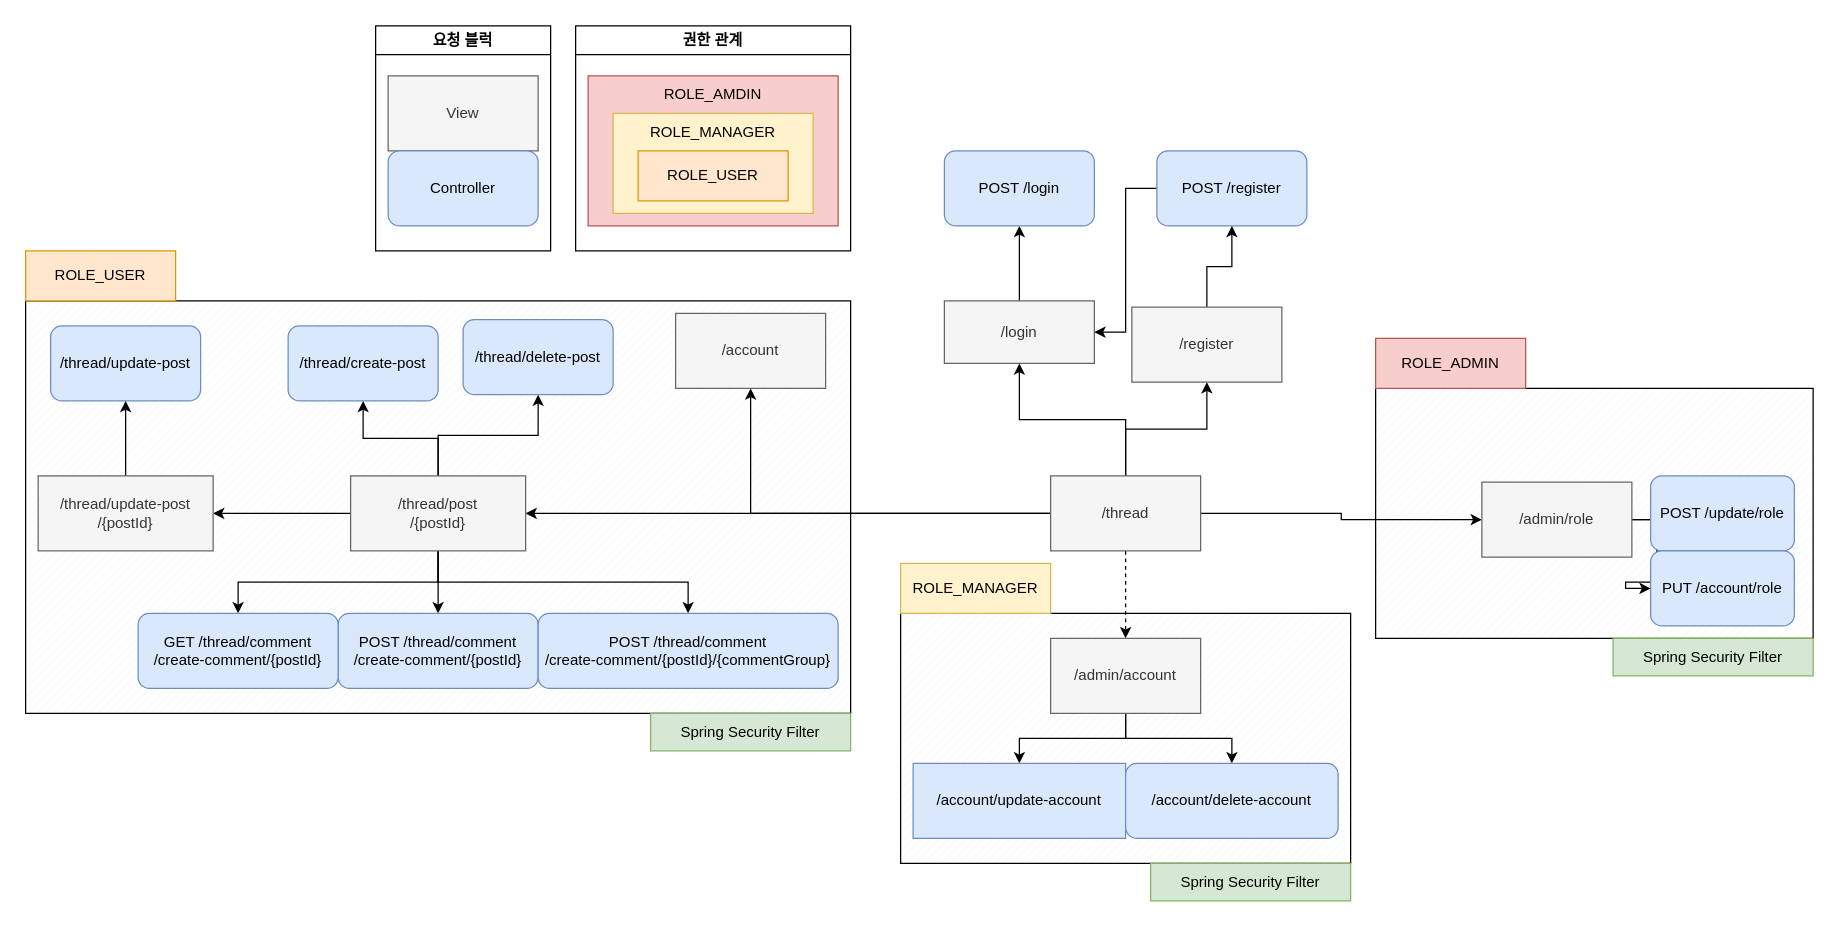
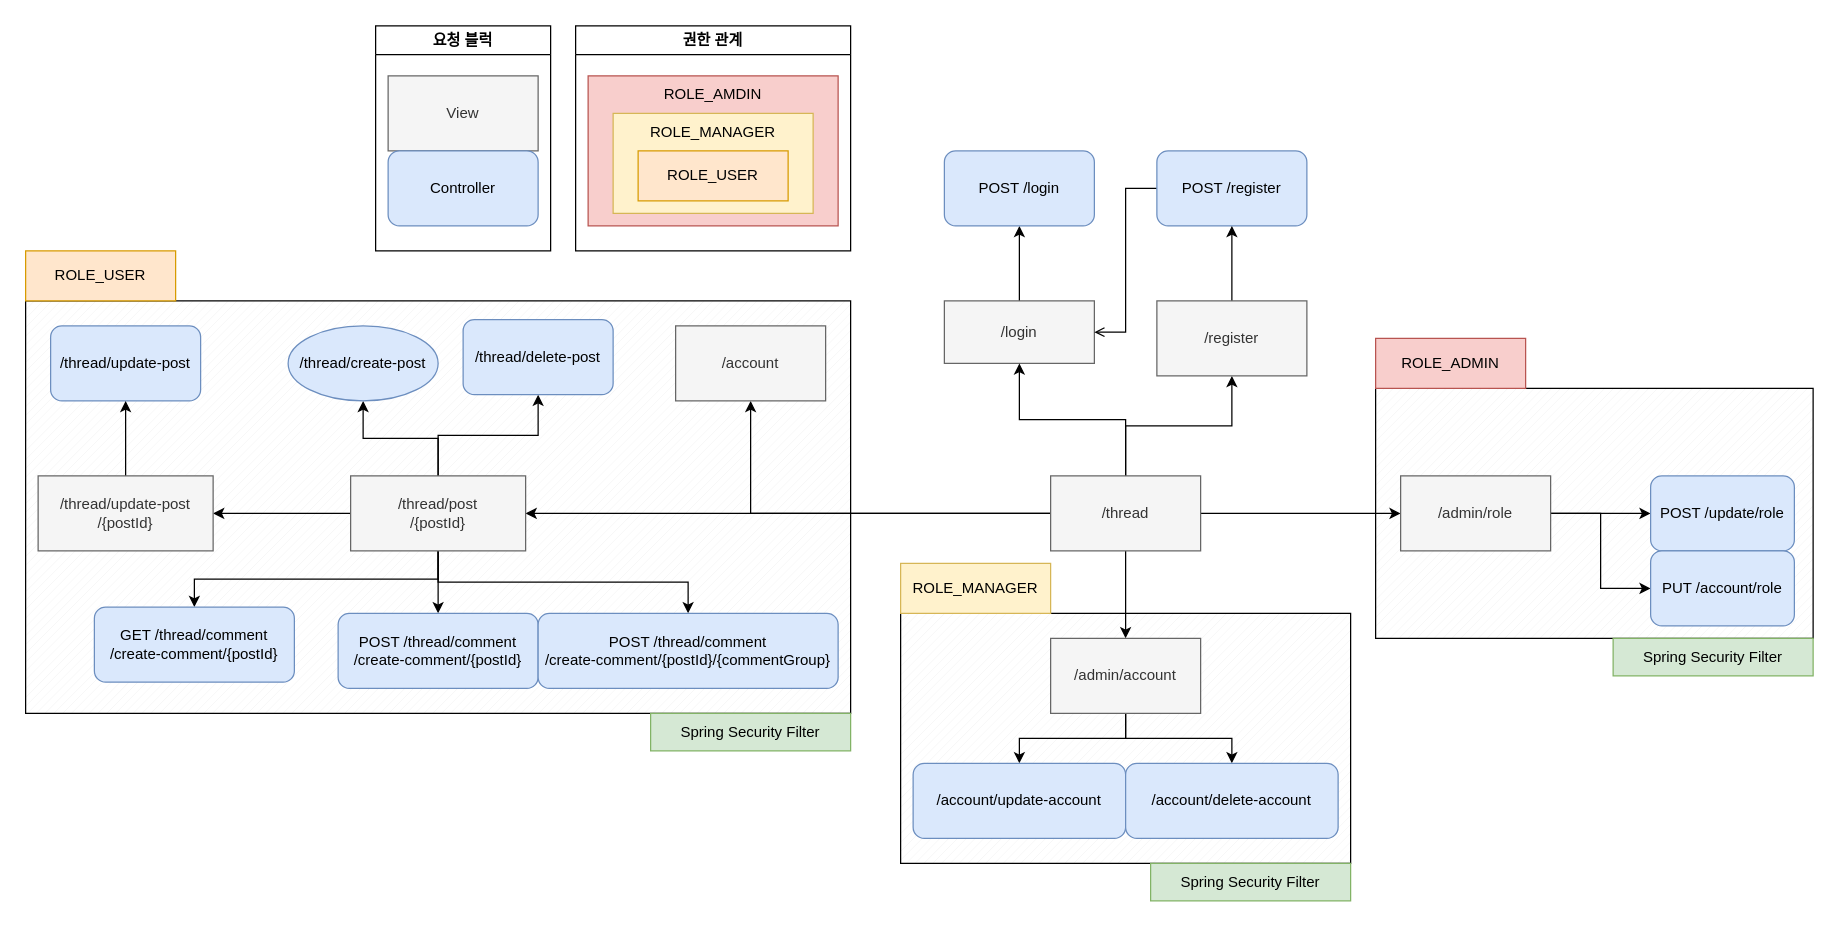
(1104, 332) -> (1102, 332)
(1207, 344) -> (1232, 338)
(751, 351) -> (751, 363)
(363, 363) -> (363, 363)
(1557, 519) -> (1476, 513)
(1126, 587) -> (1126, 587)
(238, 651) -> (194, 644)
(1019, 801) -> (1019, 801)
